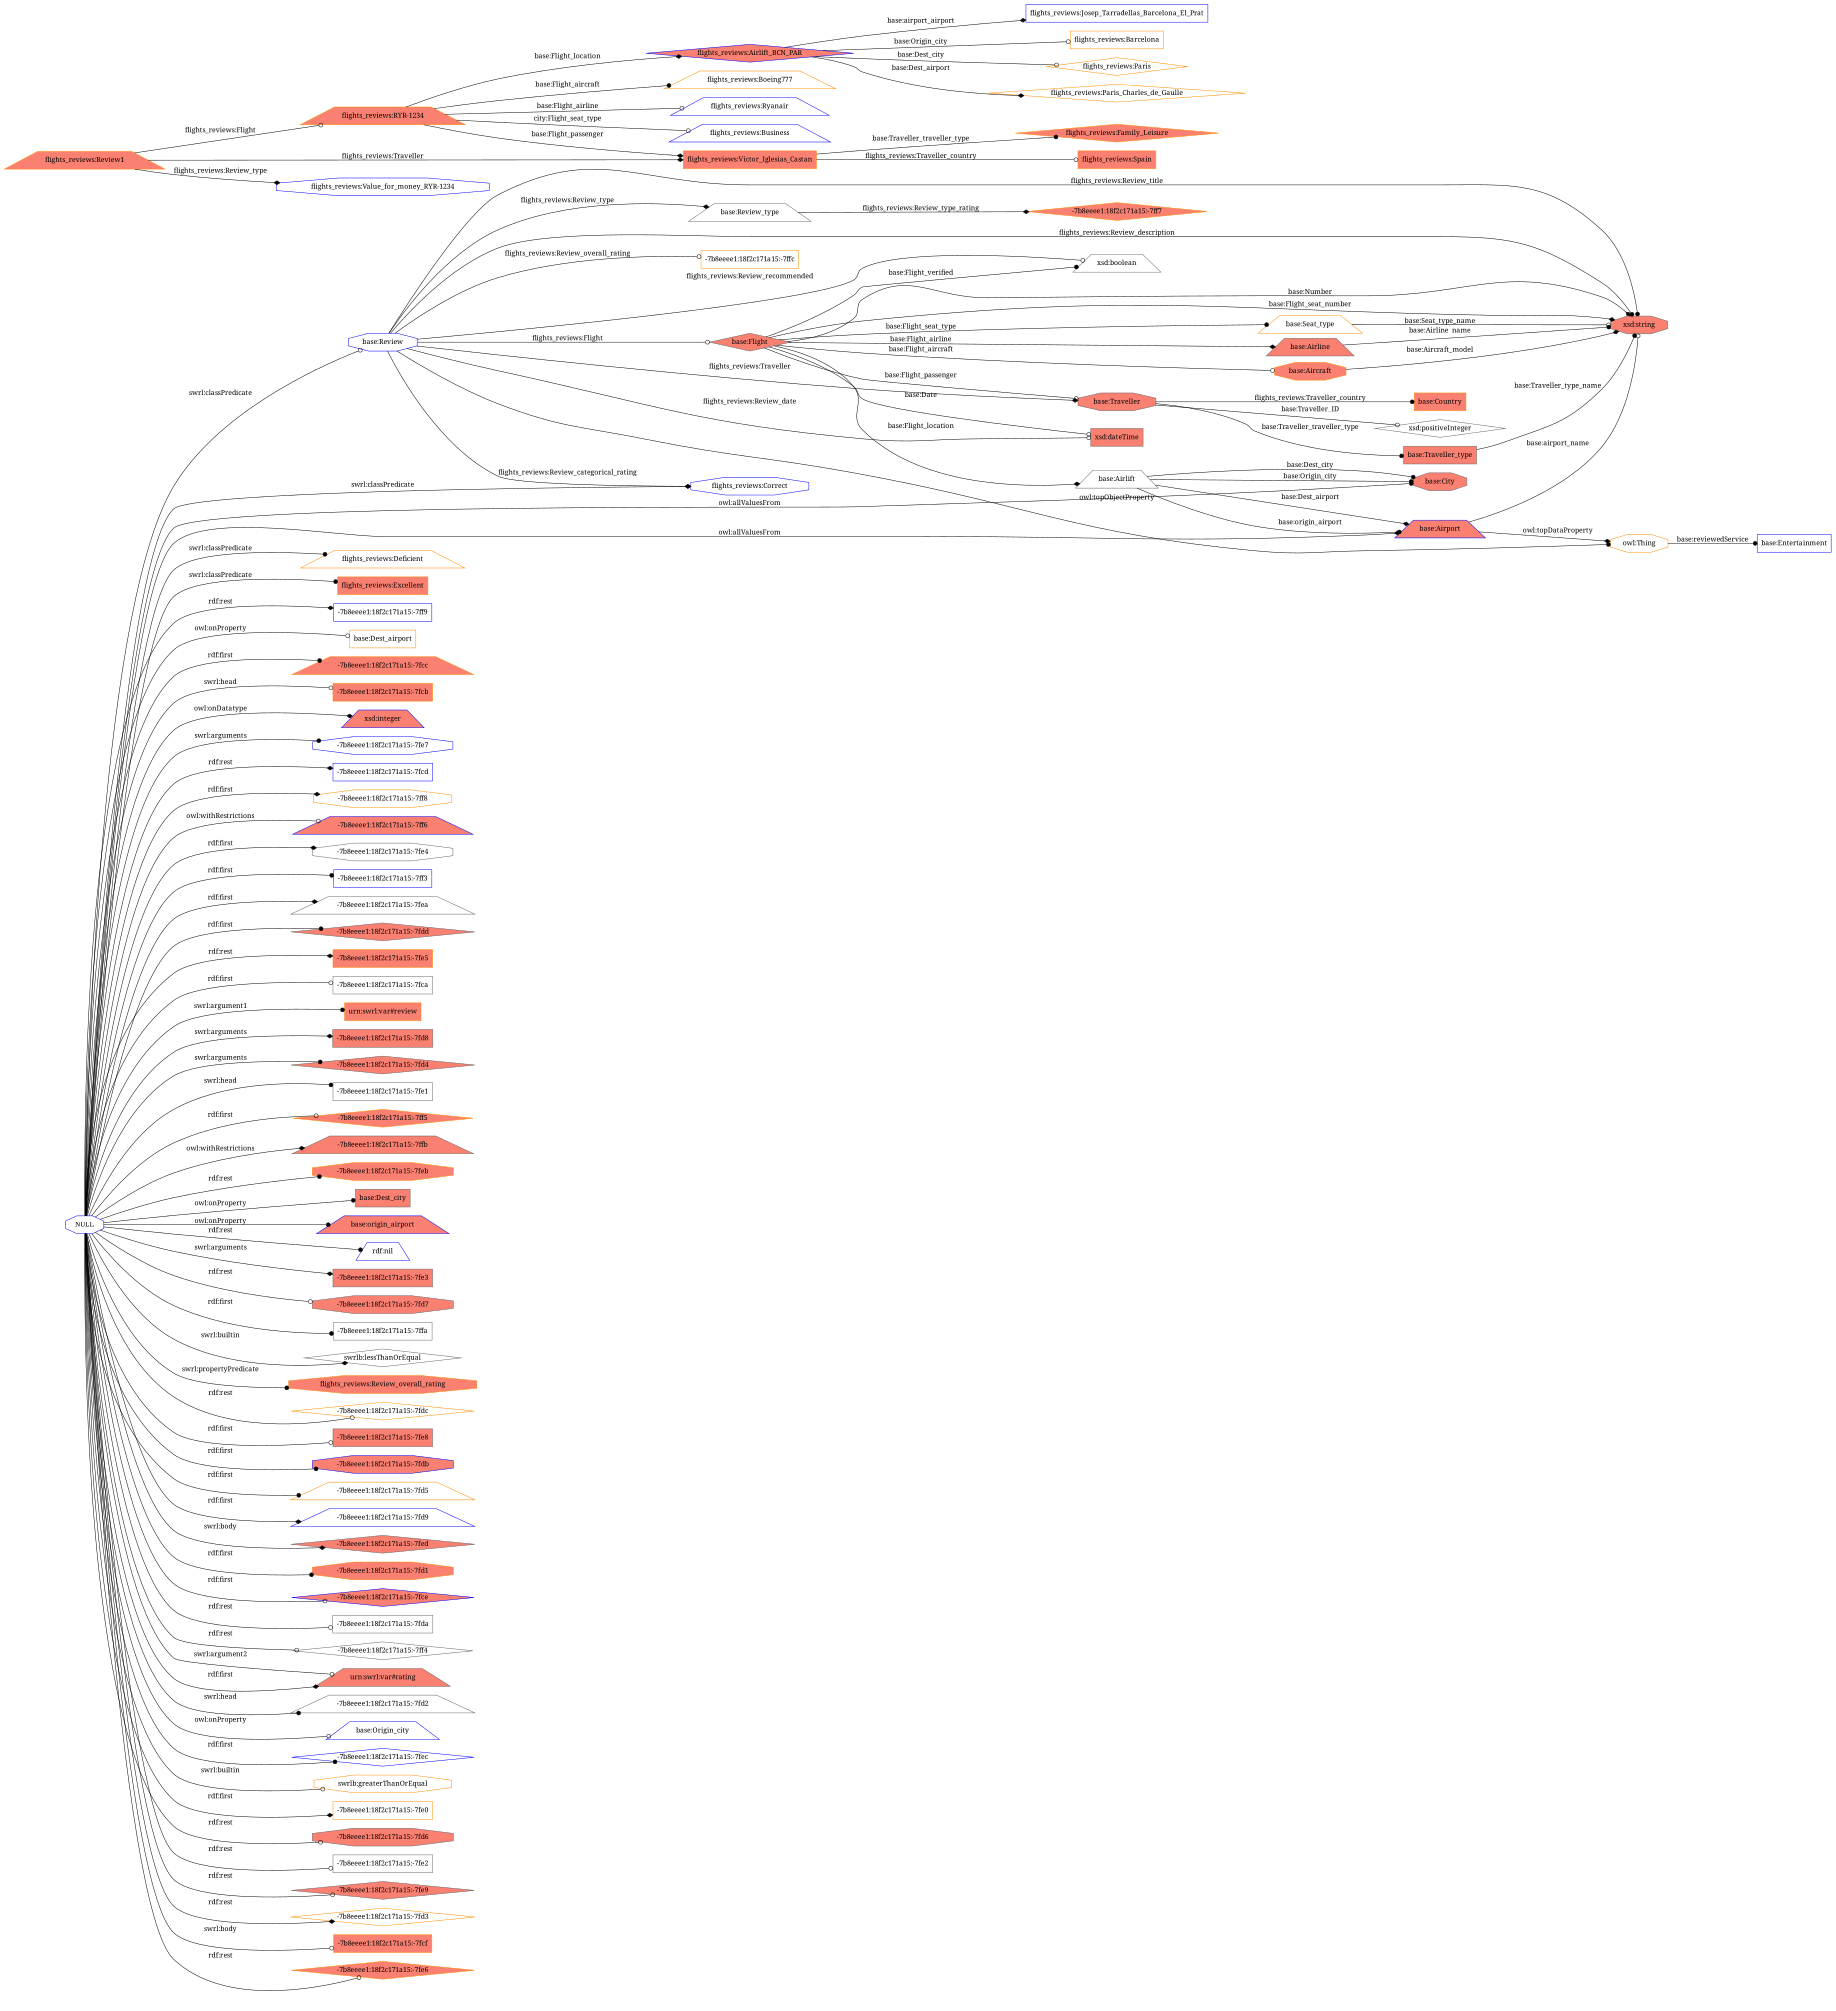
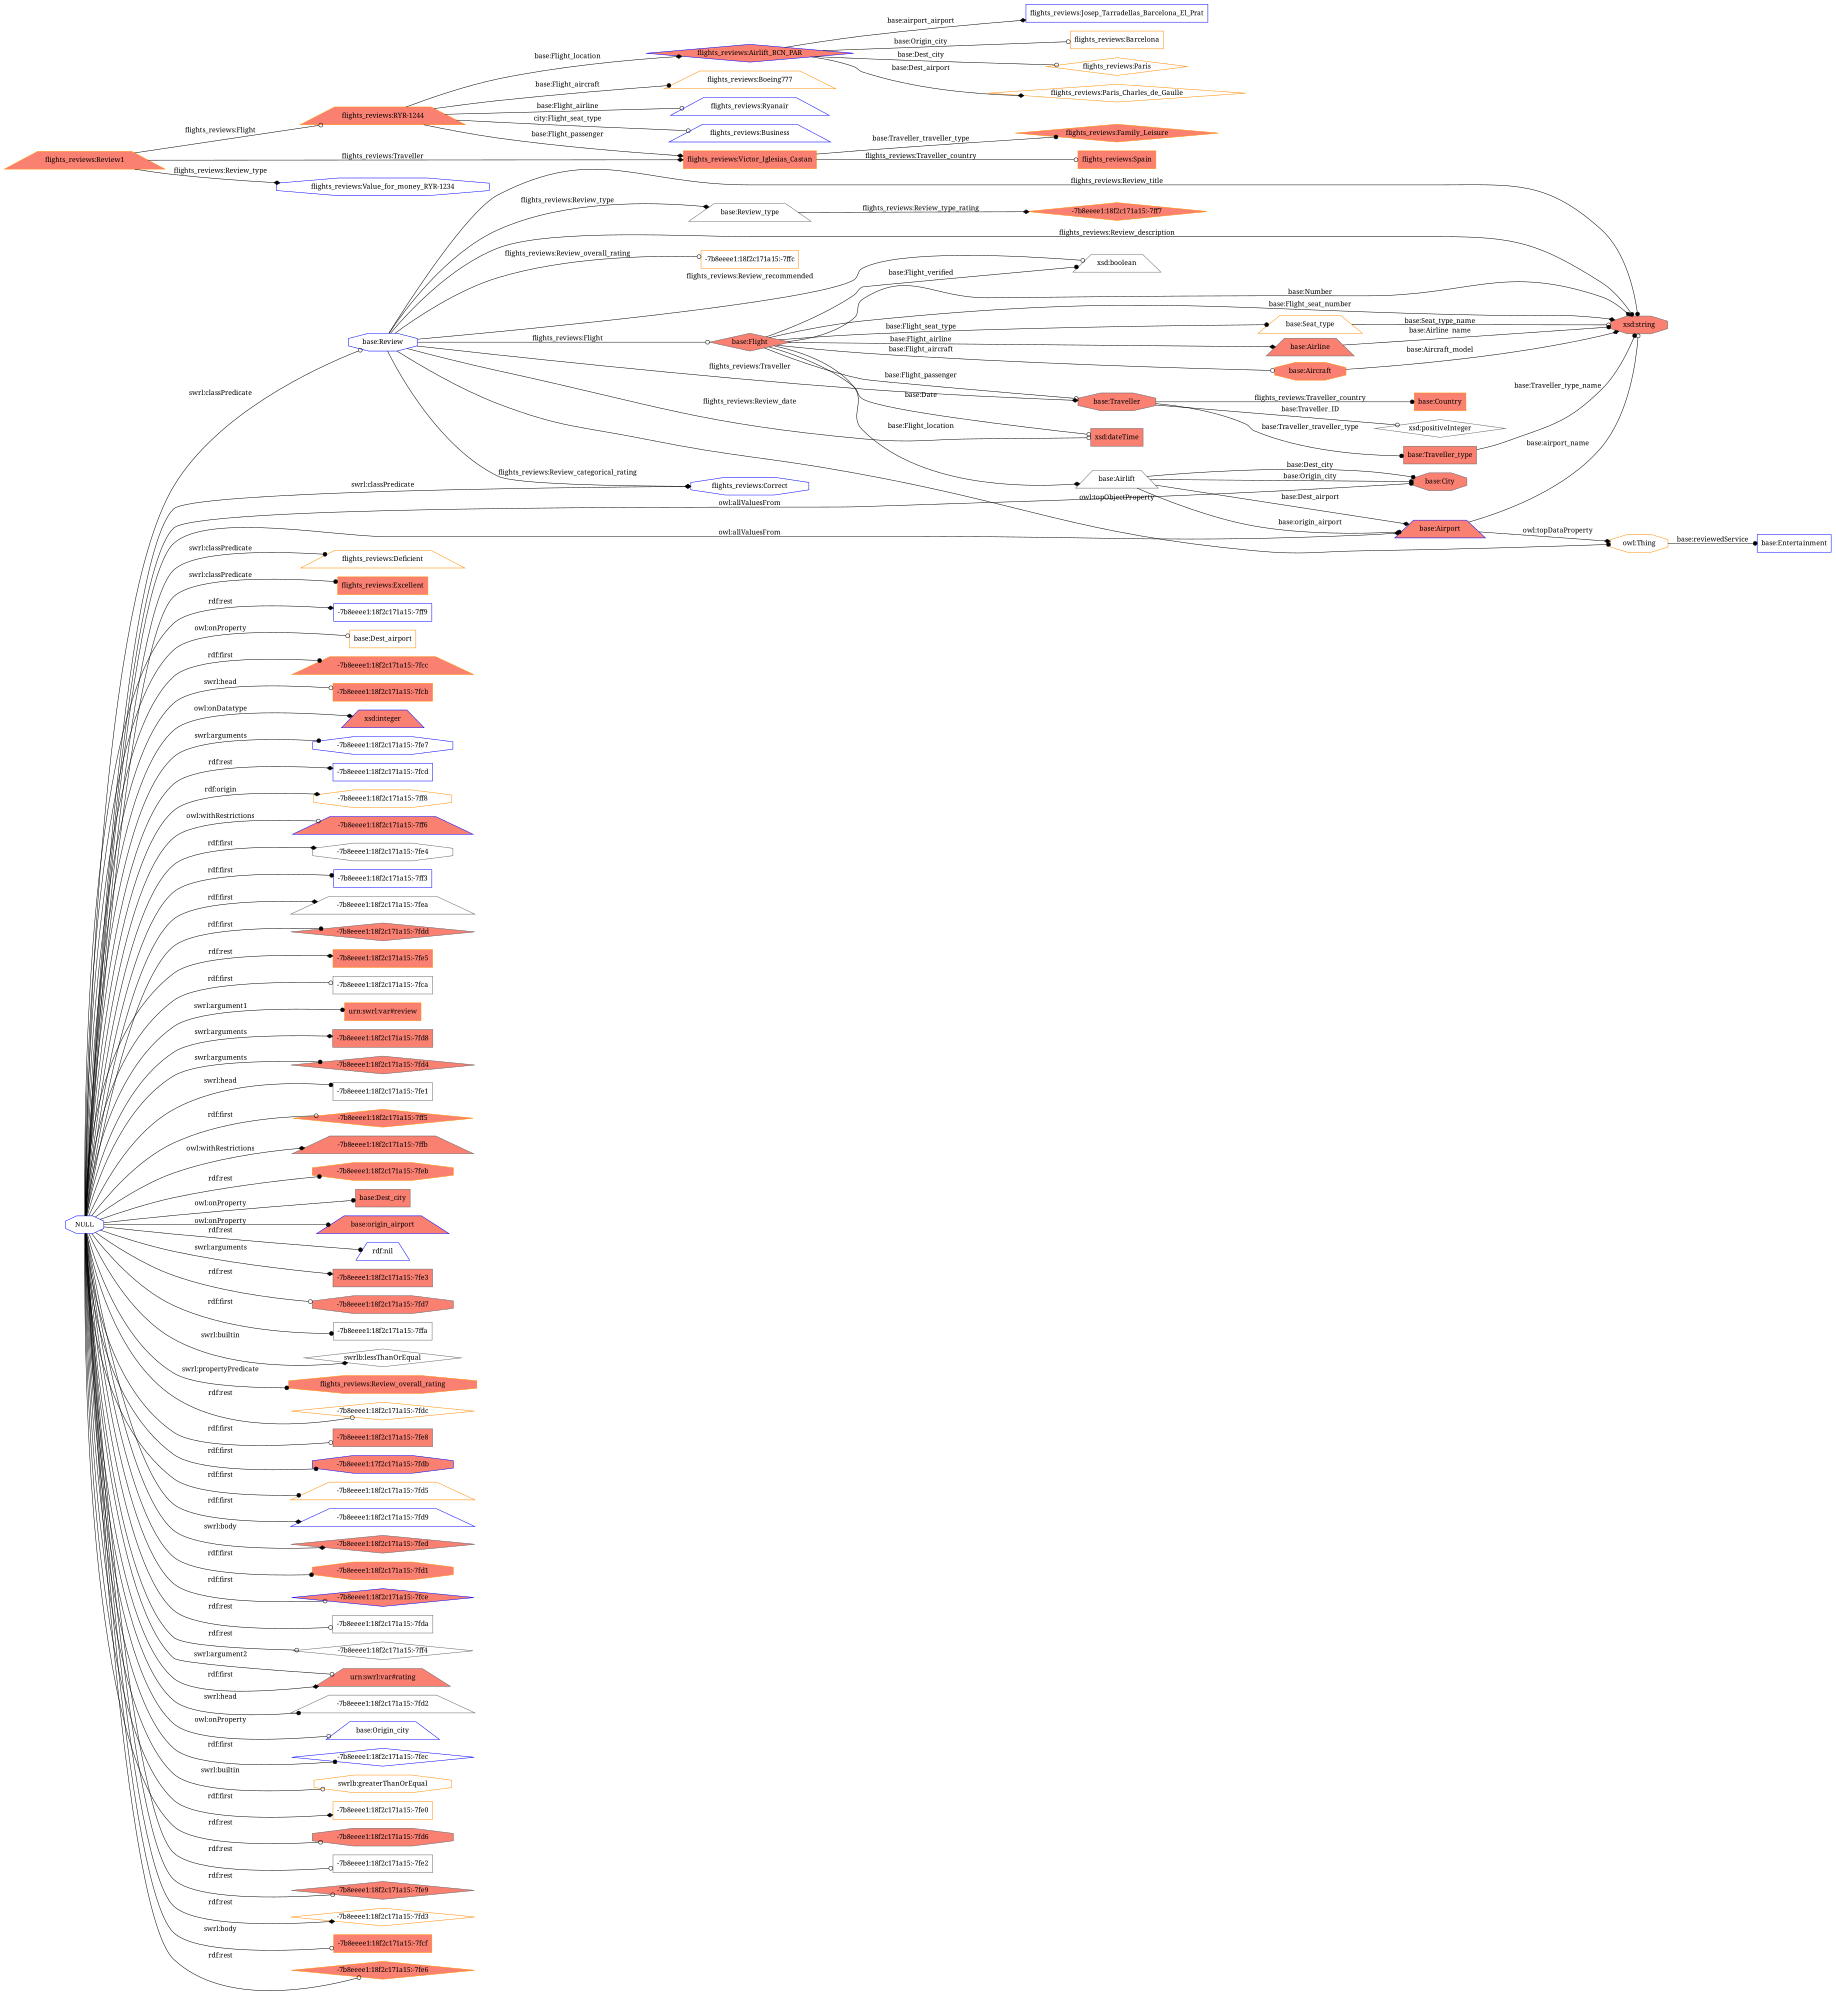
(383, 116) -> (383, 116)
(221, 790) -> (221, 790)
(383, 1464) -> (383, 1464)
